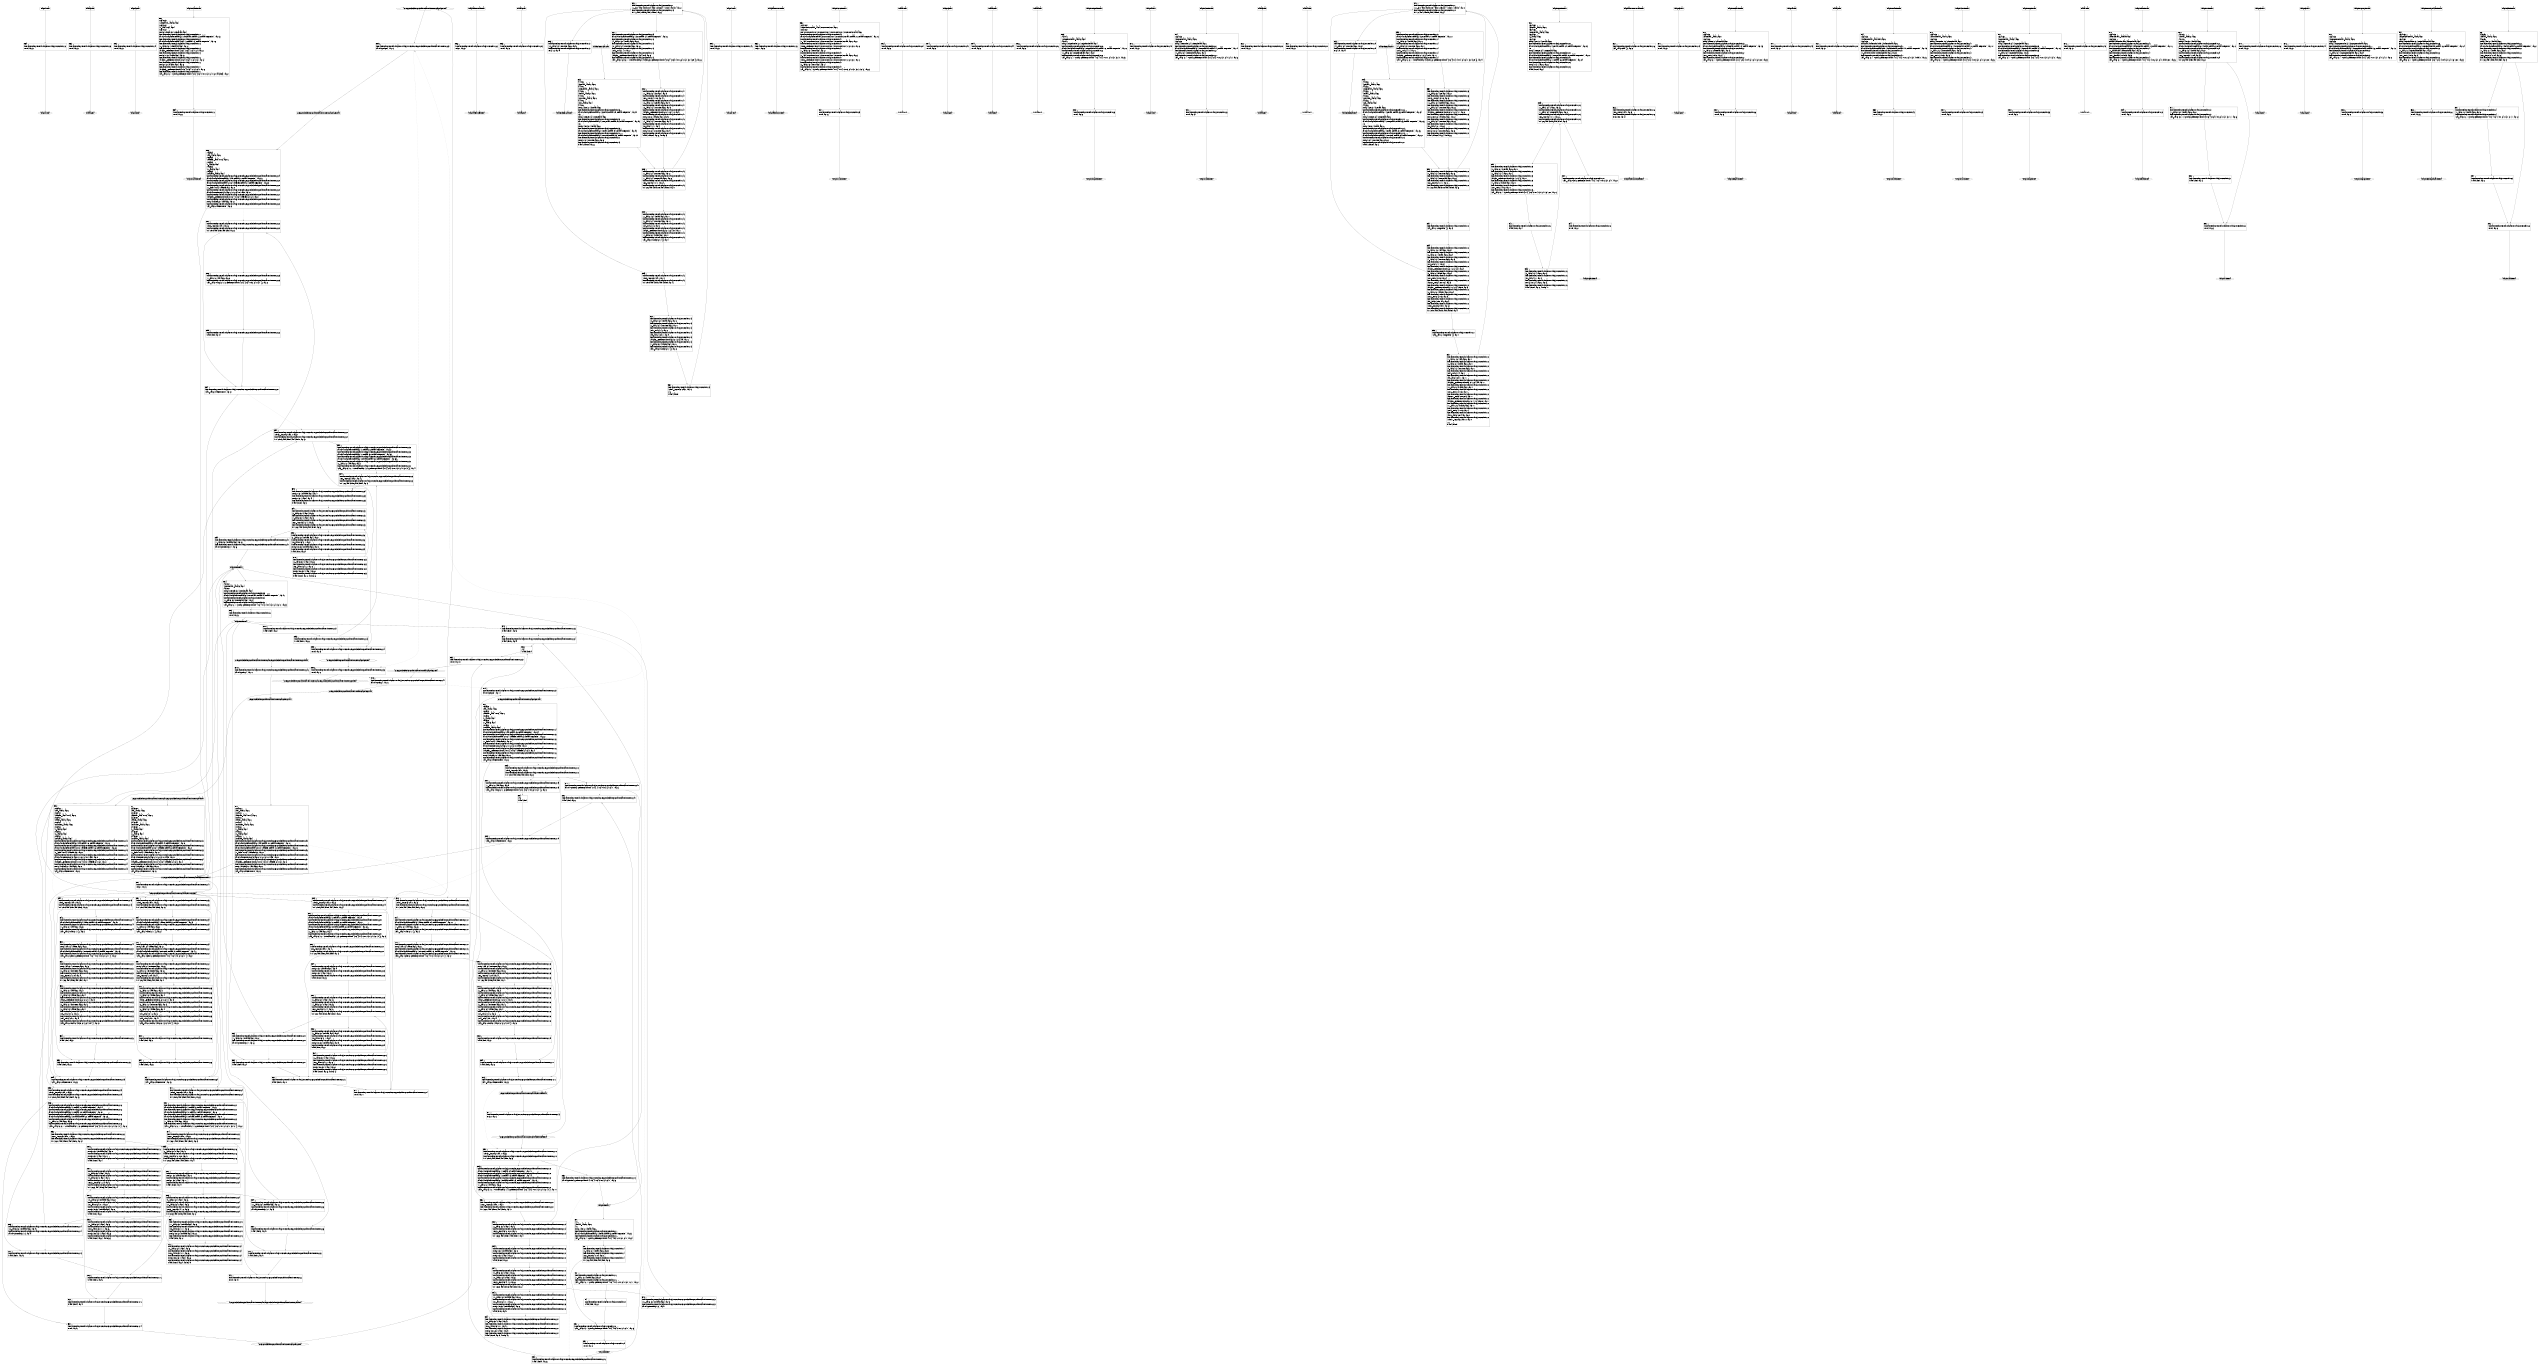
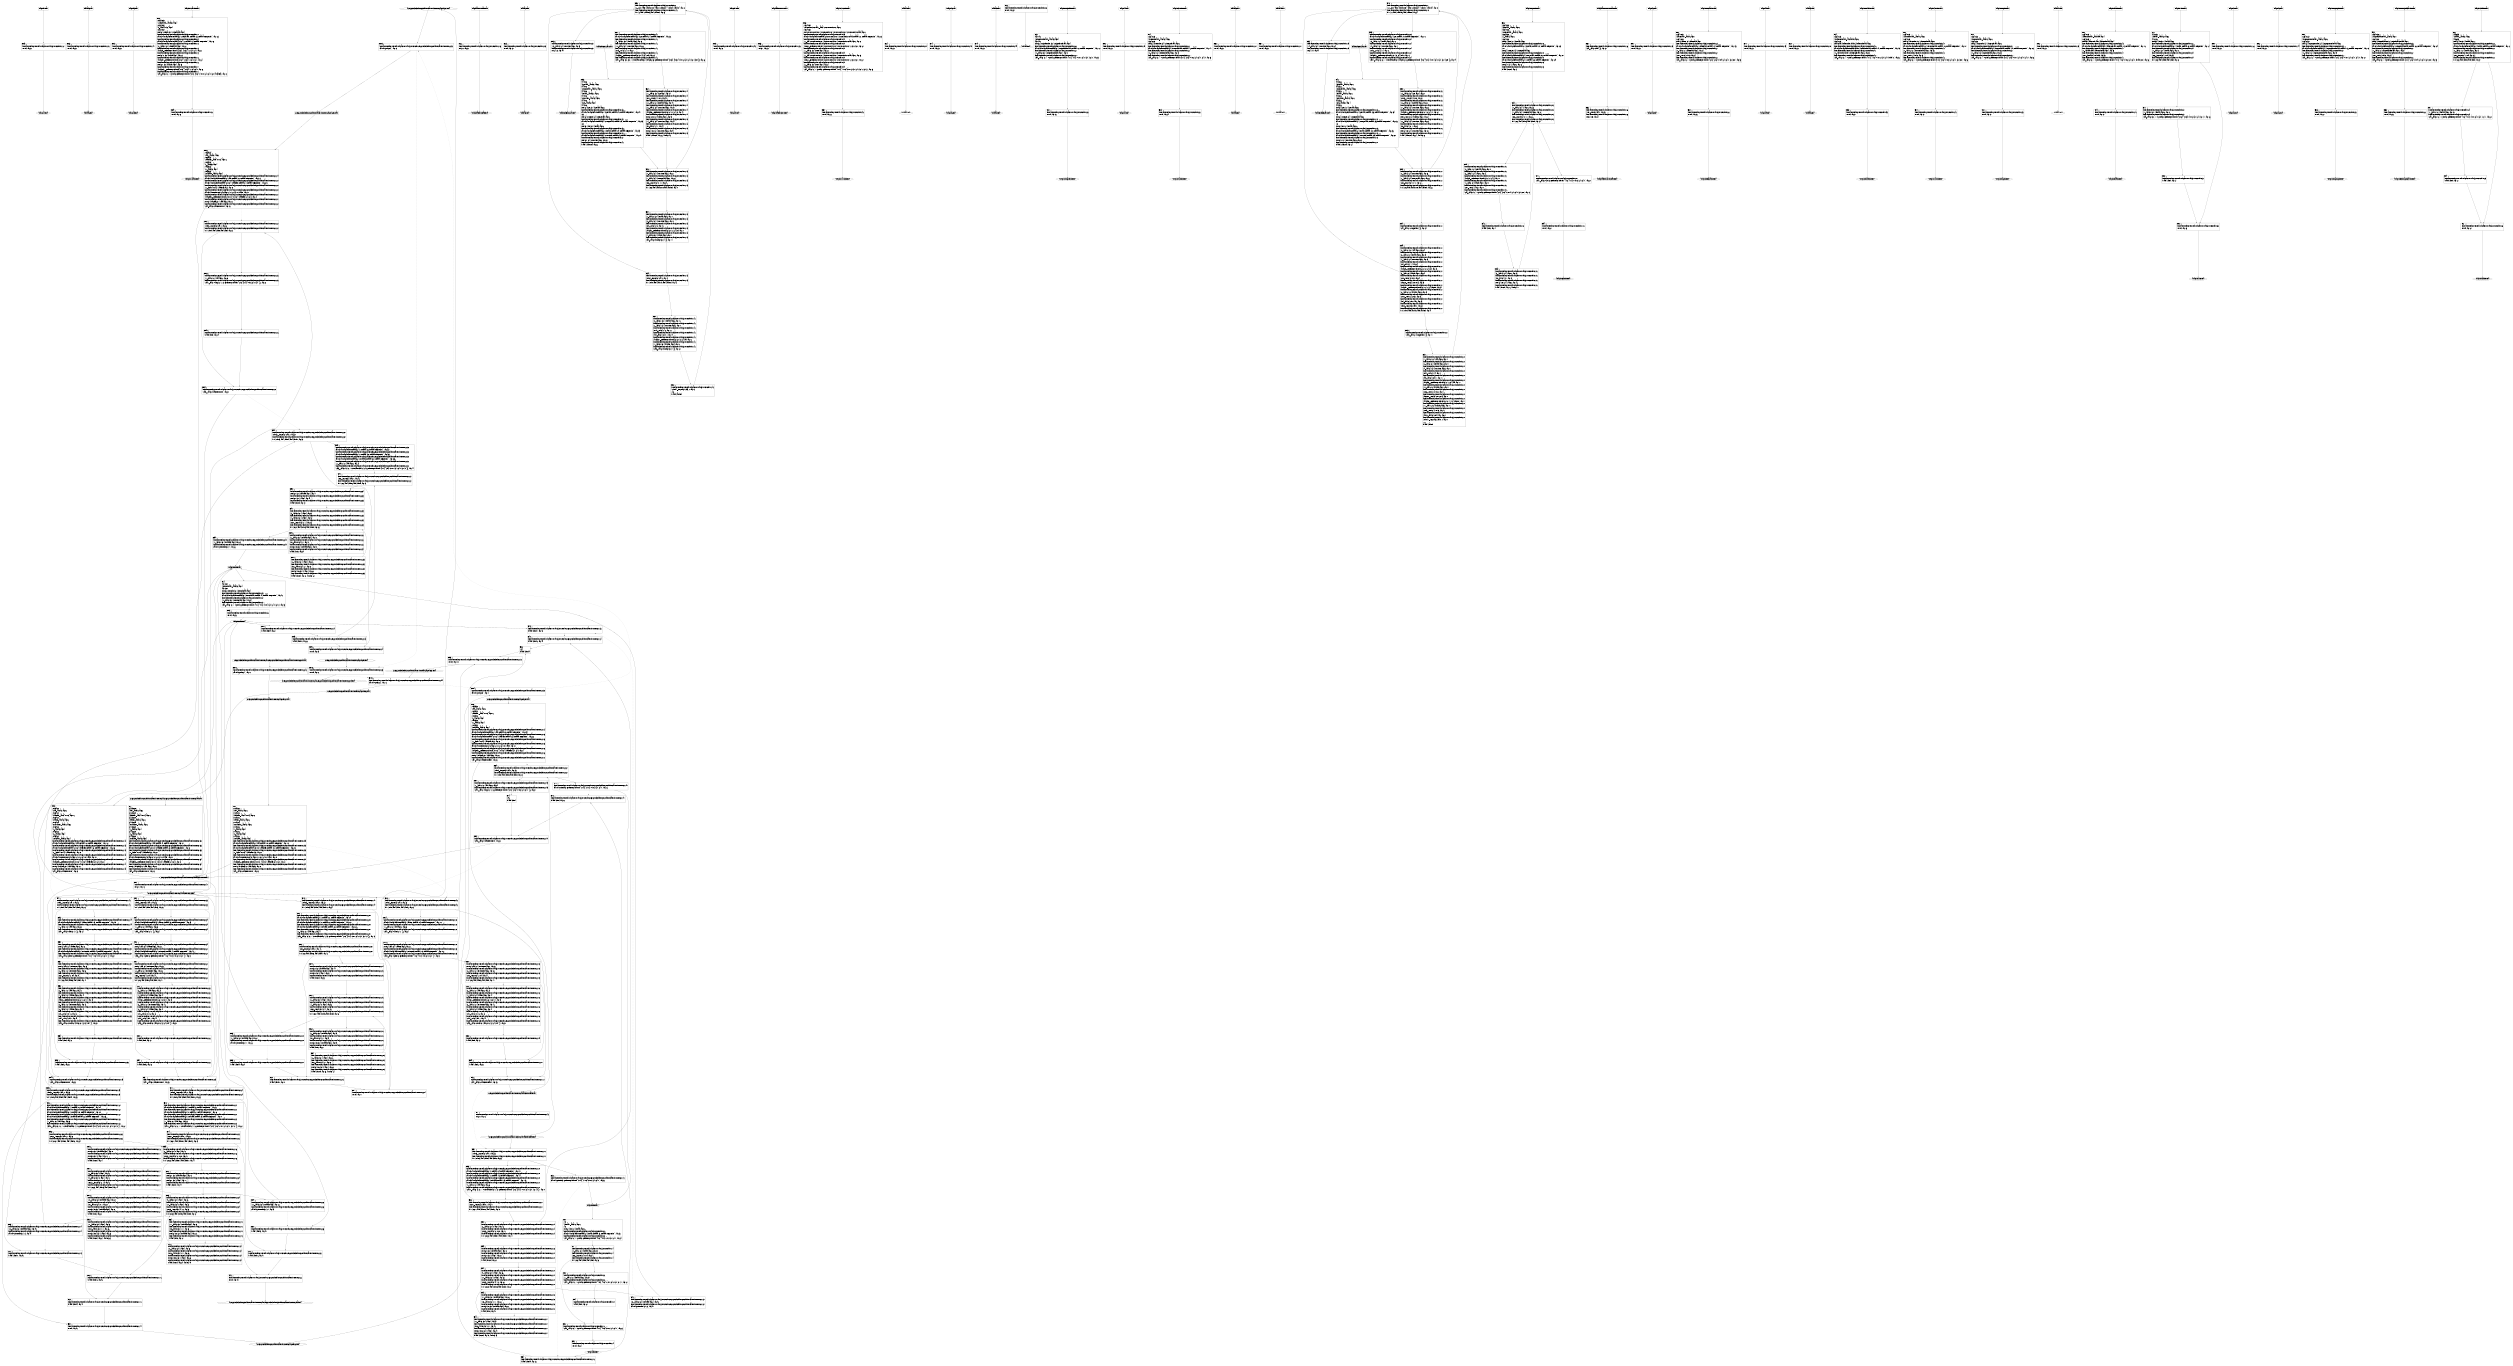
(1038, 9) -> none
(302, 642) -> (300, 642)
